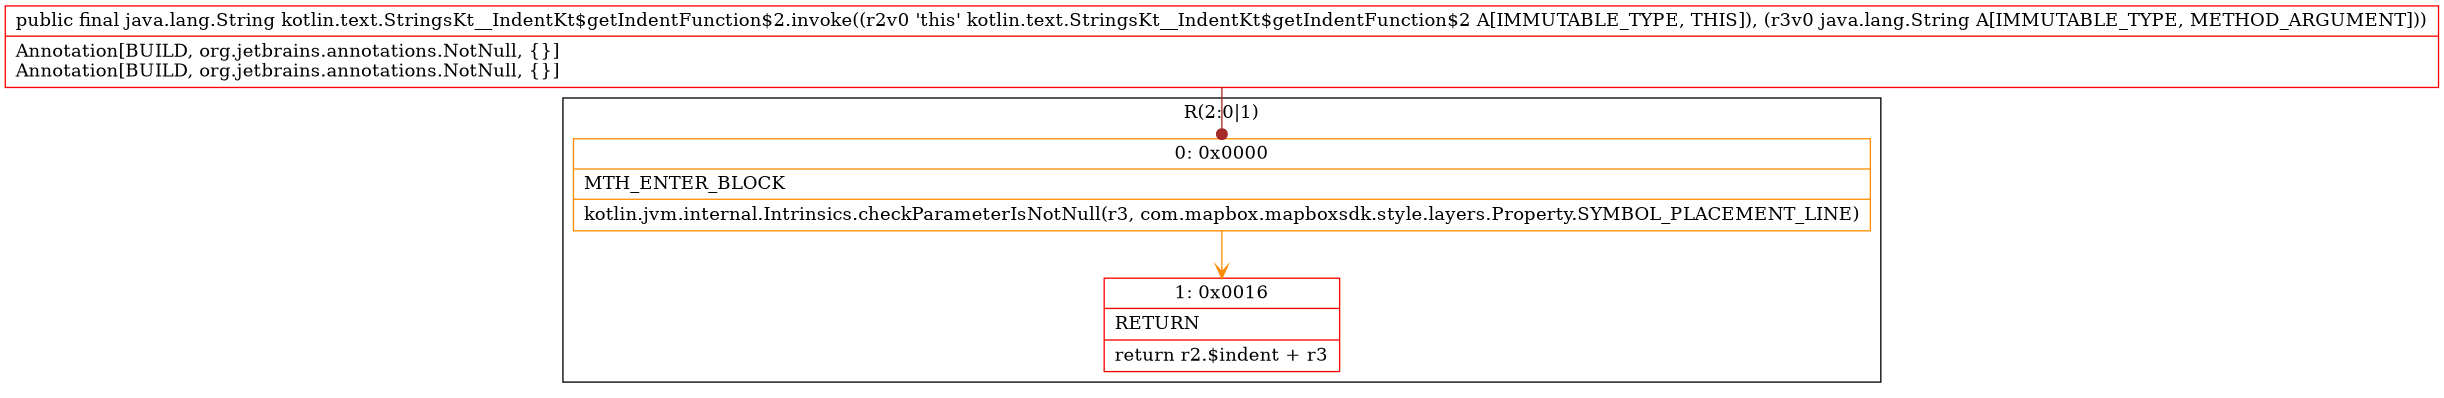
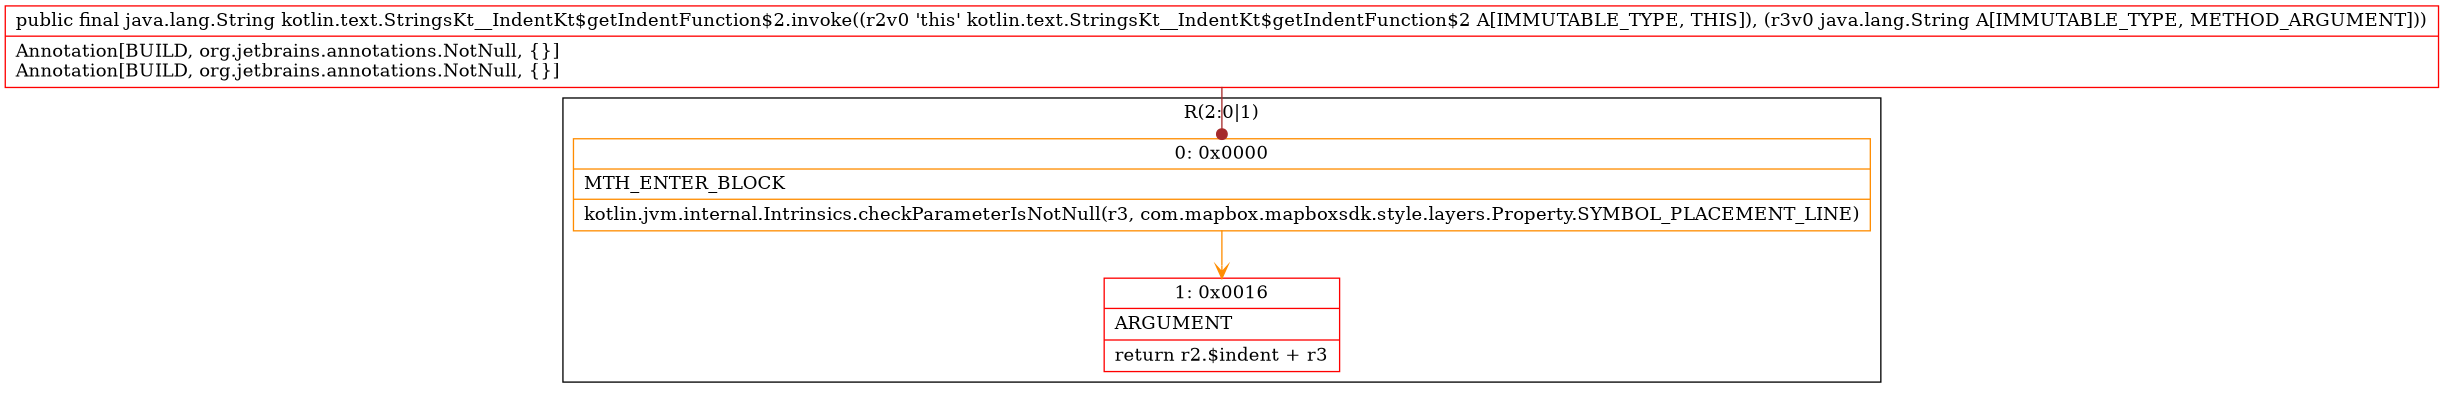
(1157, 324) -> (1174, 324)
